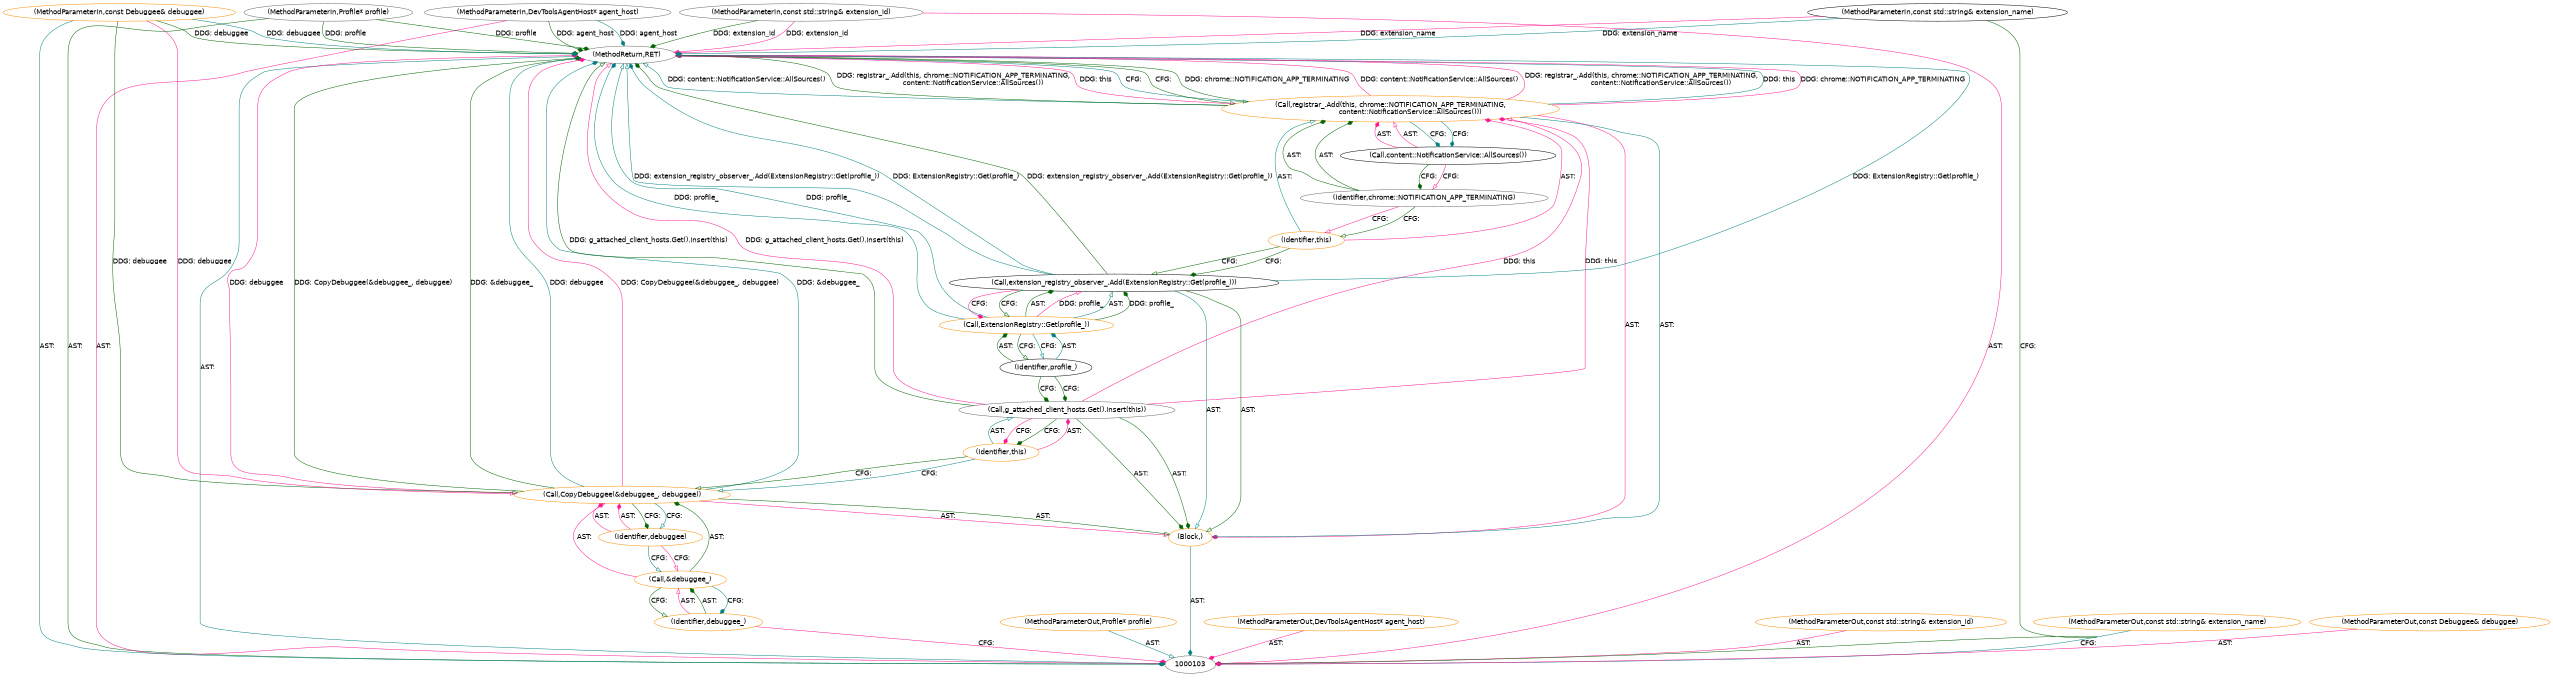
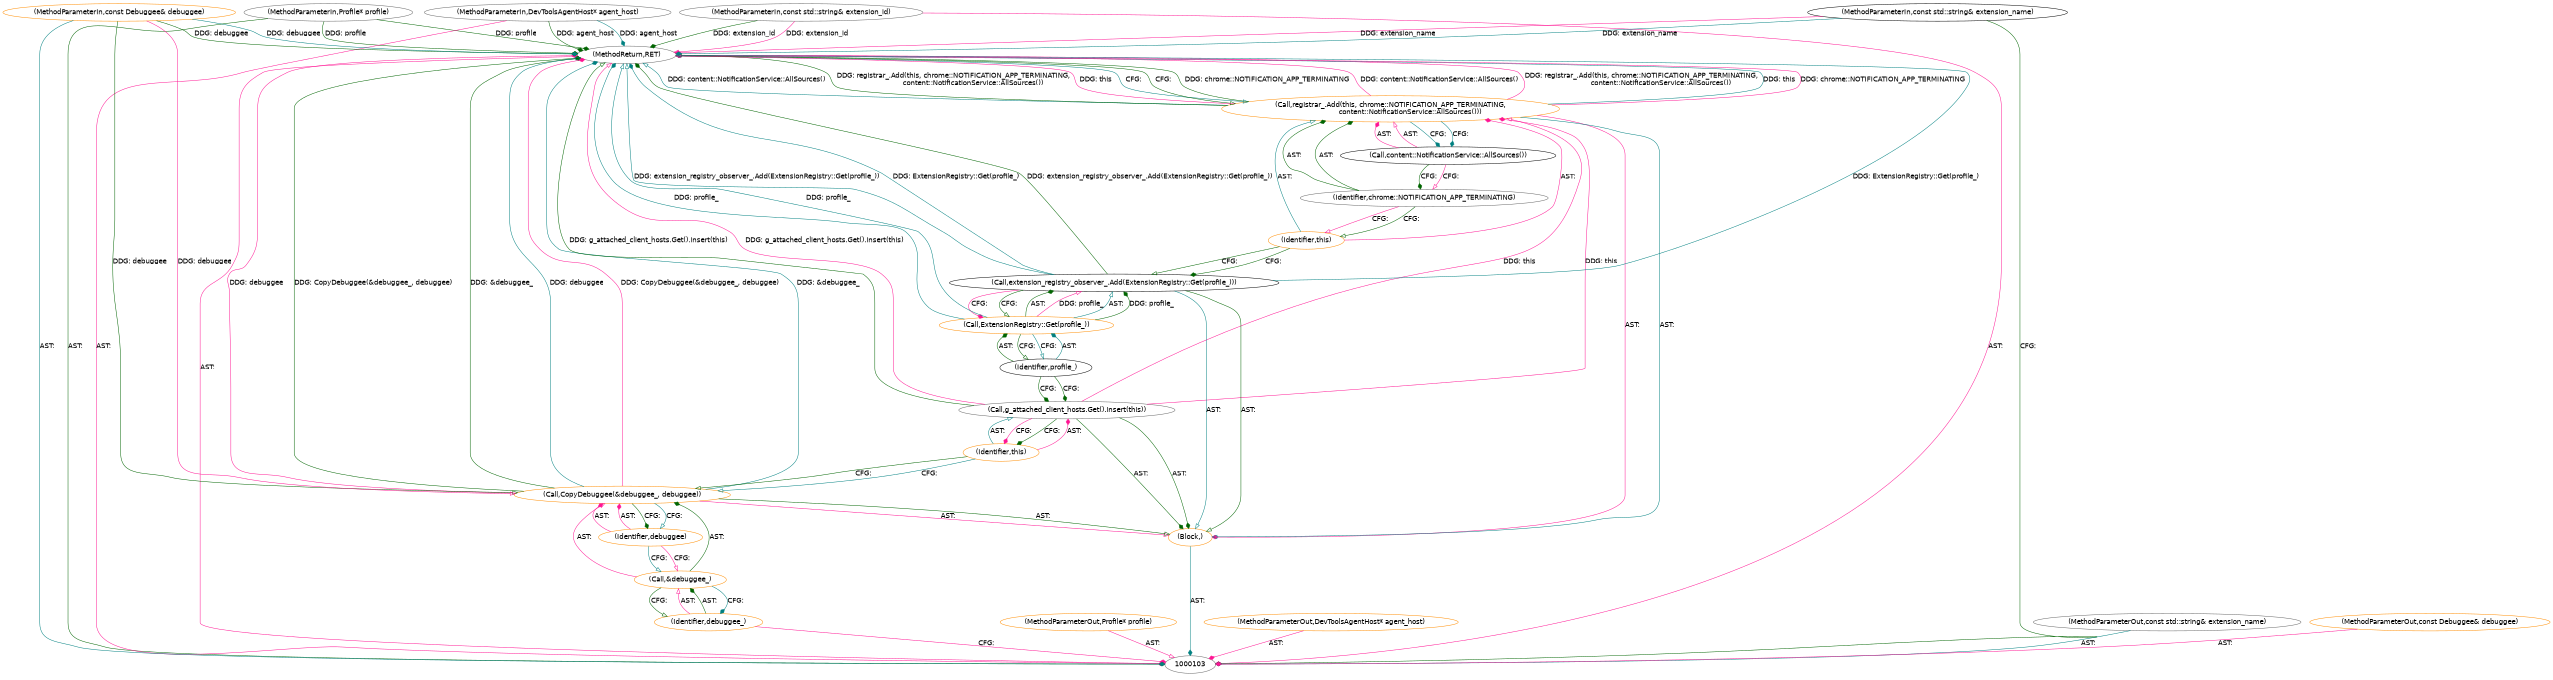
(1881, 622) -> none
(2167, 622) -> (2167, 622)
(234, 631) -> (234, 631)
(1139, 643) -> (1139, 643)
(2089, 643) -> (2089, 643)
